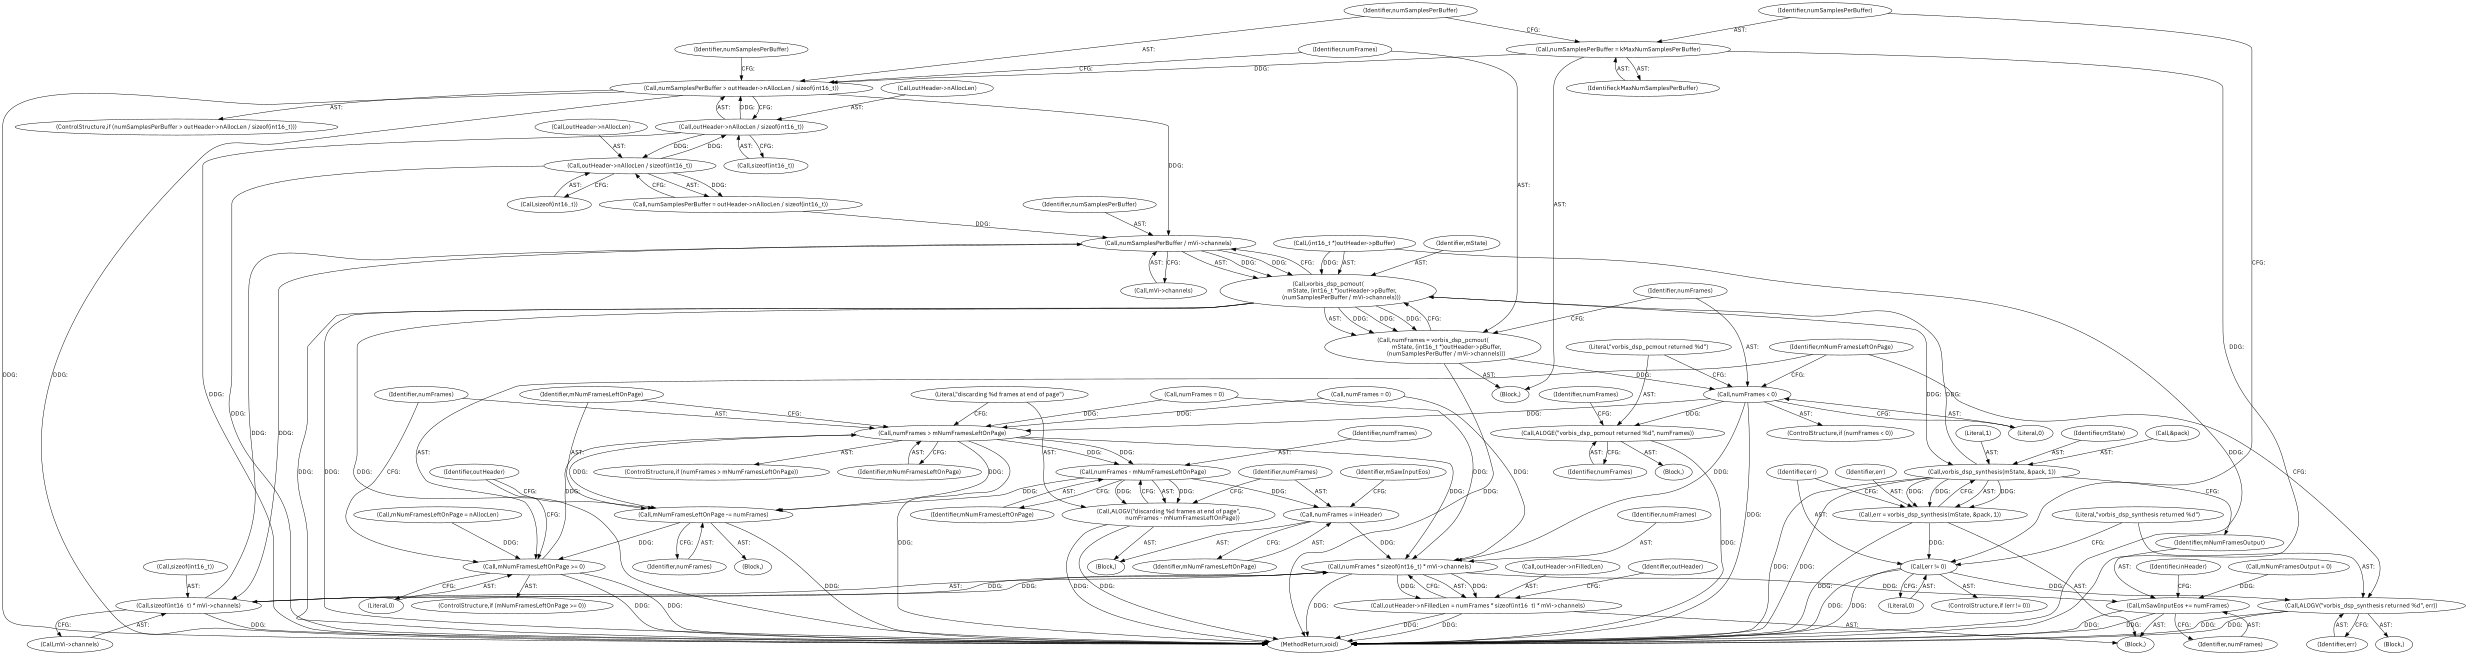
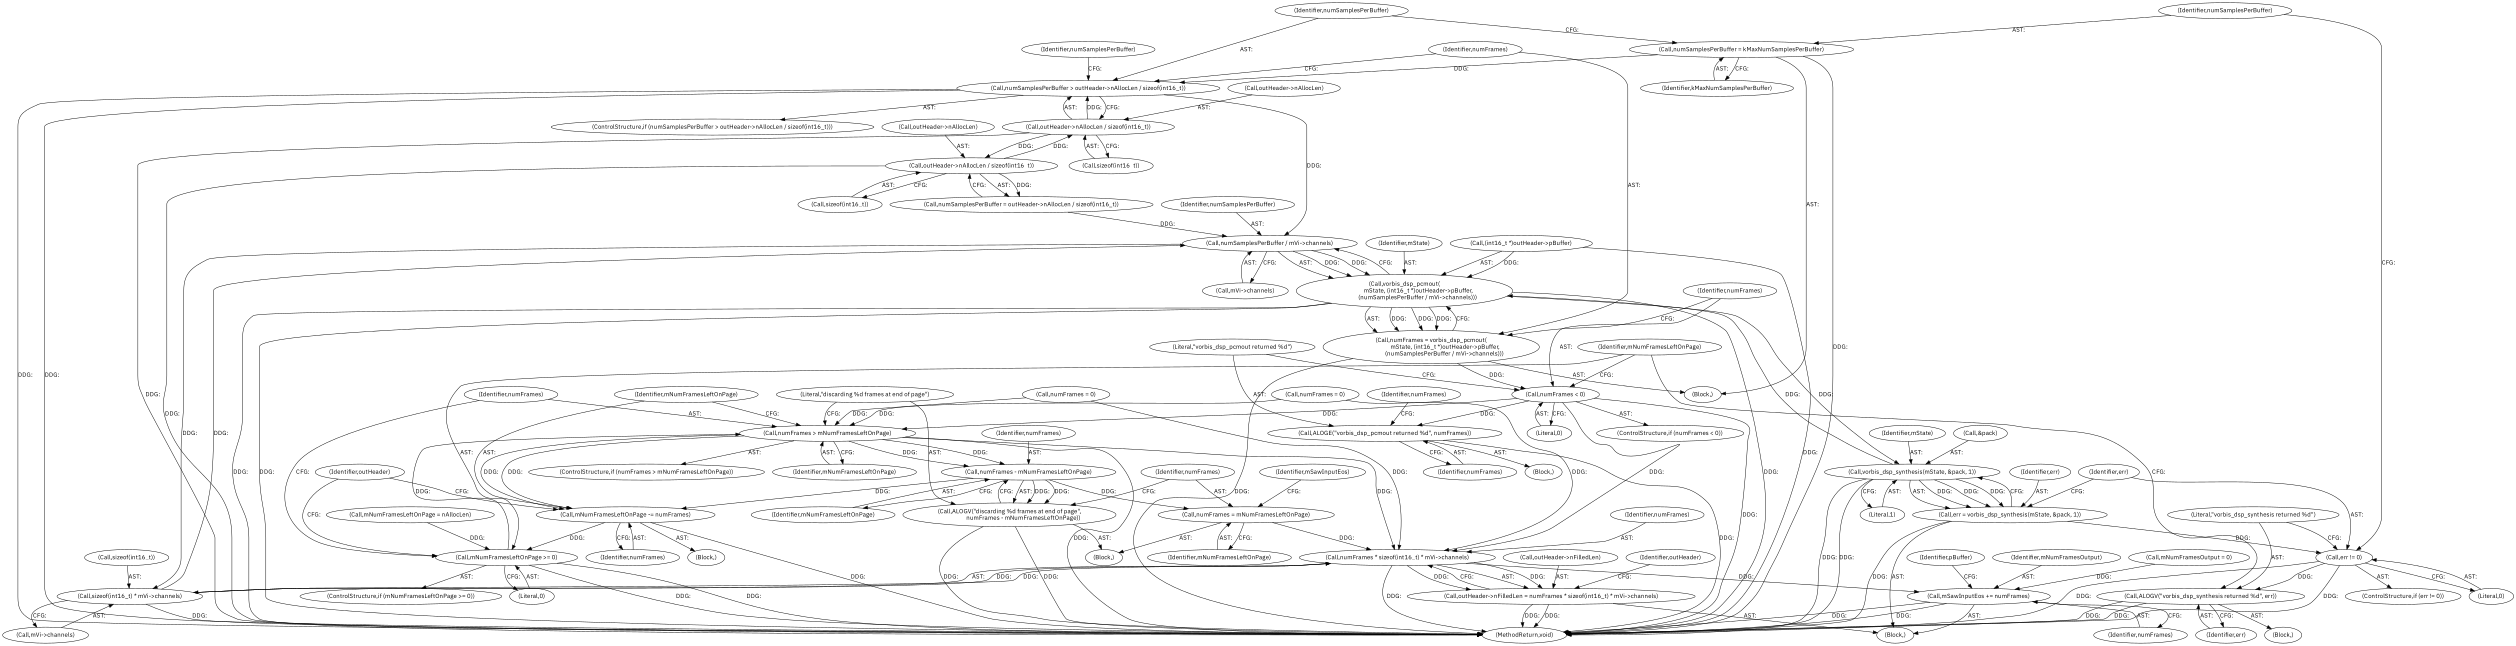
(1644, 69) -> (1743, 69)
(2170, 488) -> (1862, 491)
(1341, 515) -> (1246, 515)
(2178, 567) -> (1946, 558)
